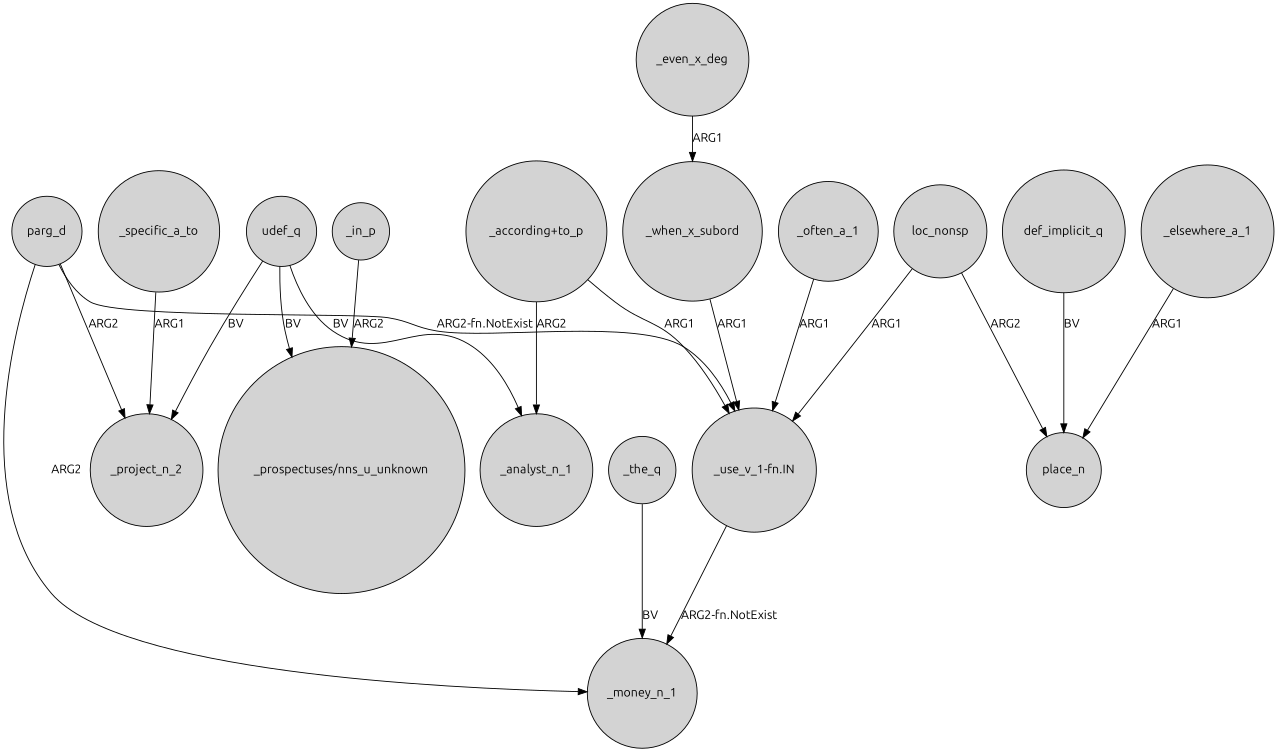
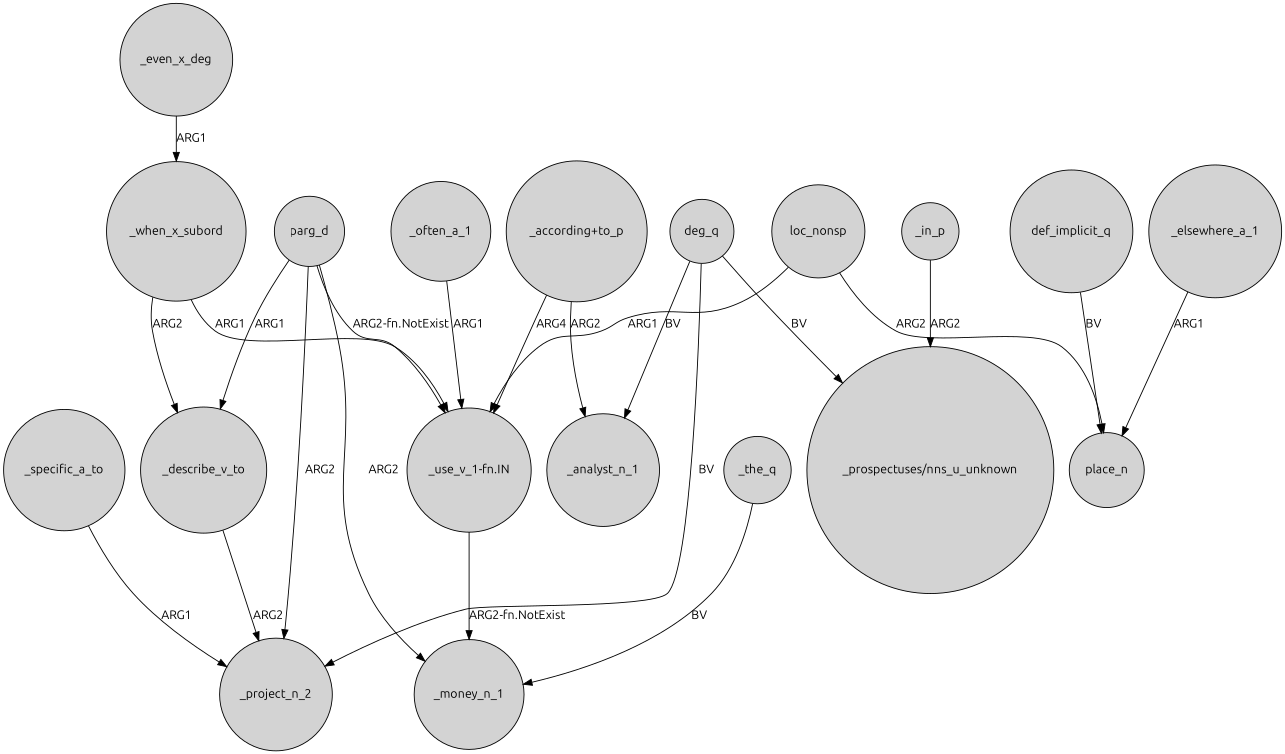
(282, 231) -> (702, 231)
(680, 324) -> (552, 324)
none -> (204, 470)
